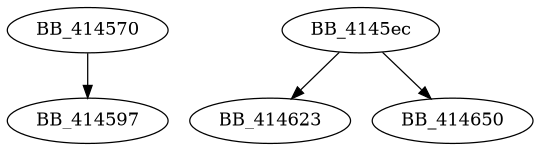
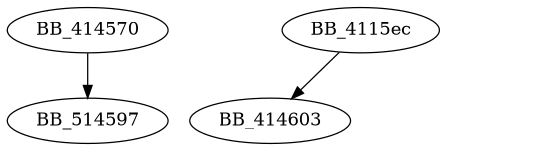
(361, 30) -> (361, 30)
(88, 121) -> (88, 121)
(270, 121) -> (270, 121)
(453, 121) -> none
